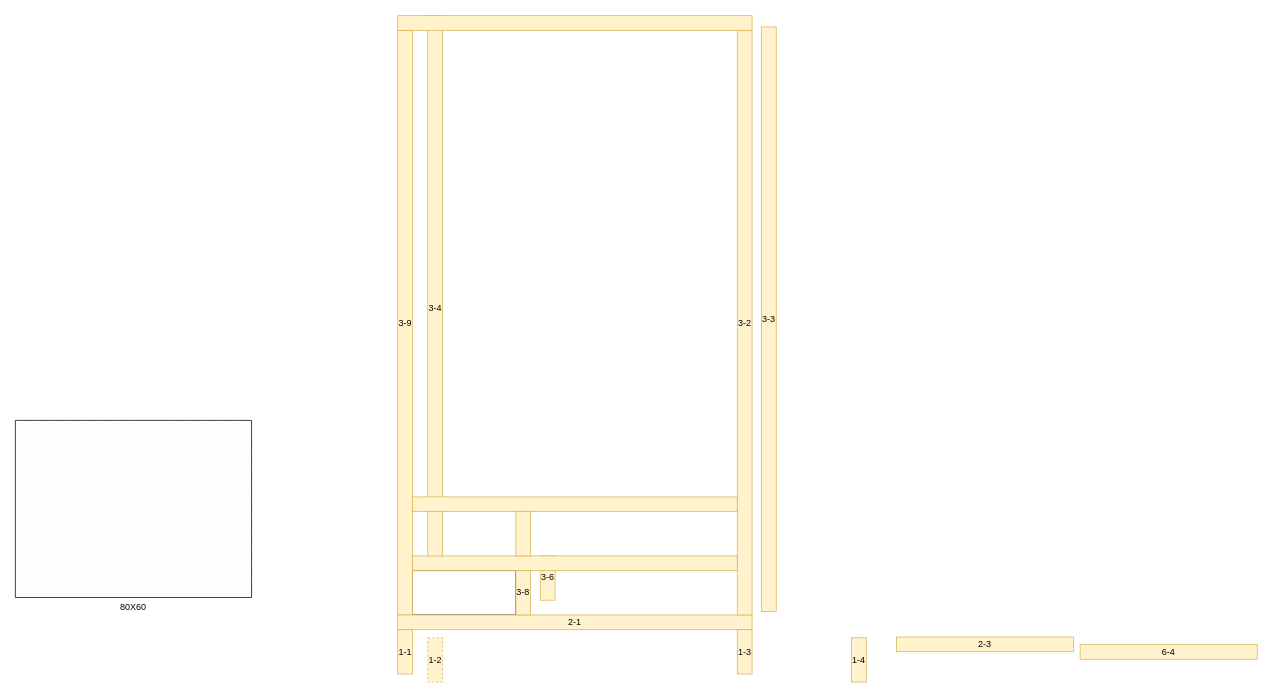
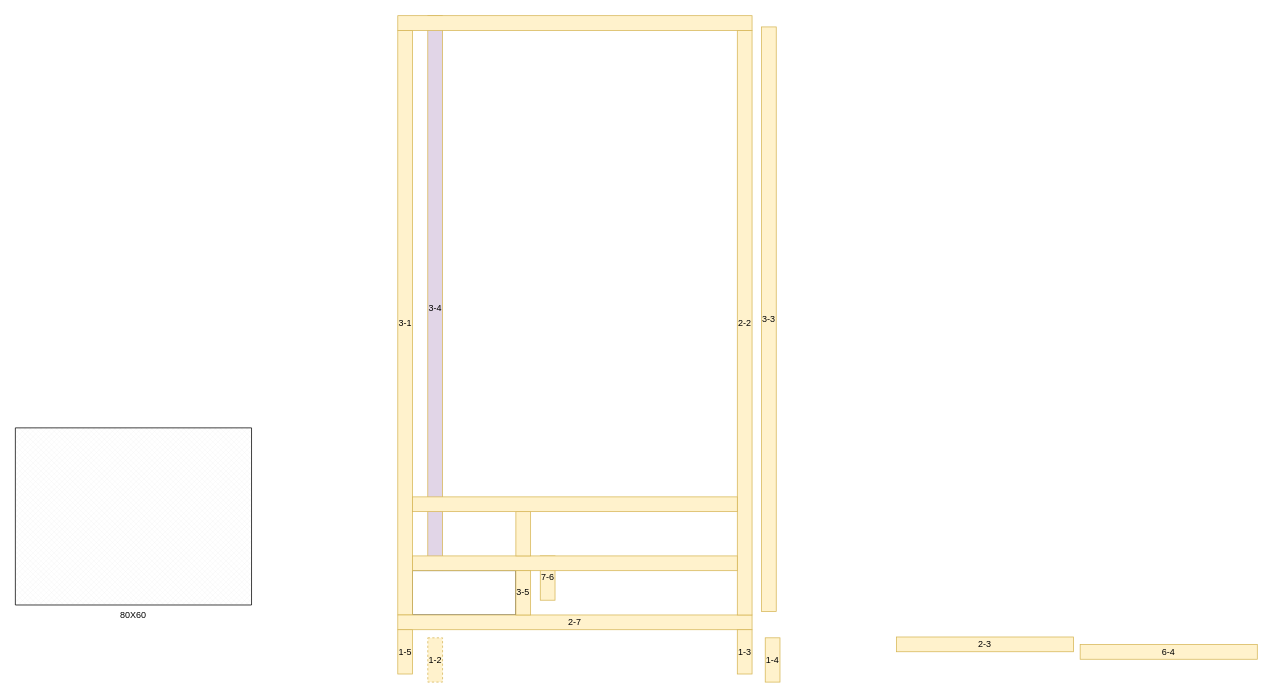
(435, 308) -> (435, 308)
(405, 323) -> (405, 323)
(745, 323) -> (745, 323)
(133, 509) -> (133, 516)
(548, 578) -> (548, 578)
(523, 593) -> (523, 593)
(575, 622) -> (575, 622)
(405, 652) -> (405, 652)
(859, 660) -> (773, 660)
